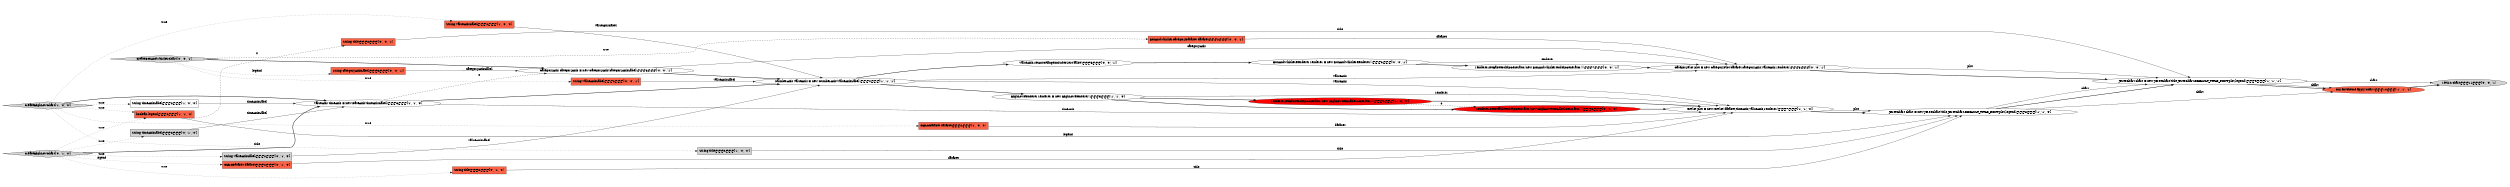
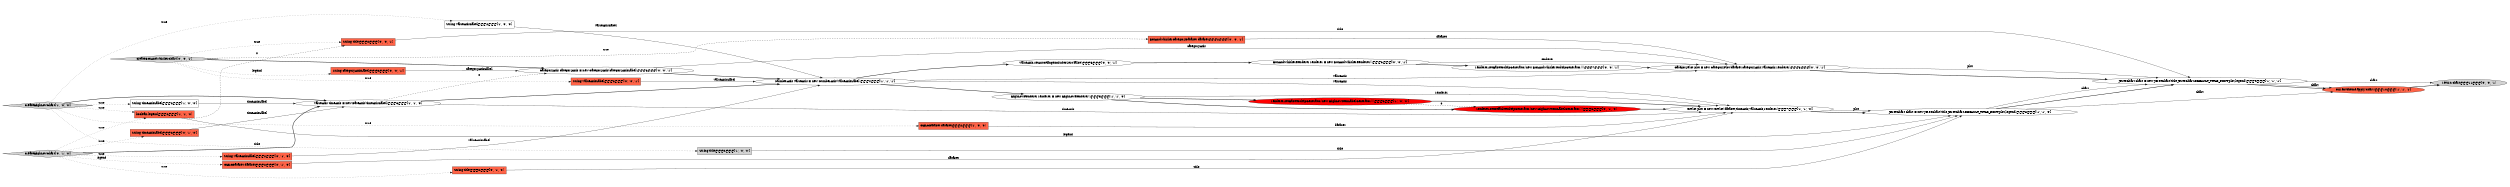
(479, 25) -> (479, 25)
none -> (258, 45)
(164, 133) -> (164, 133)
(257, 156) -> (257, 156)
